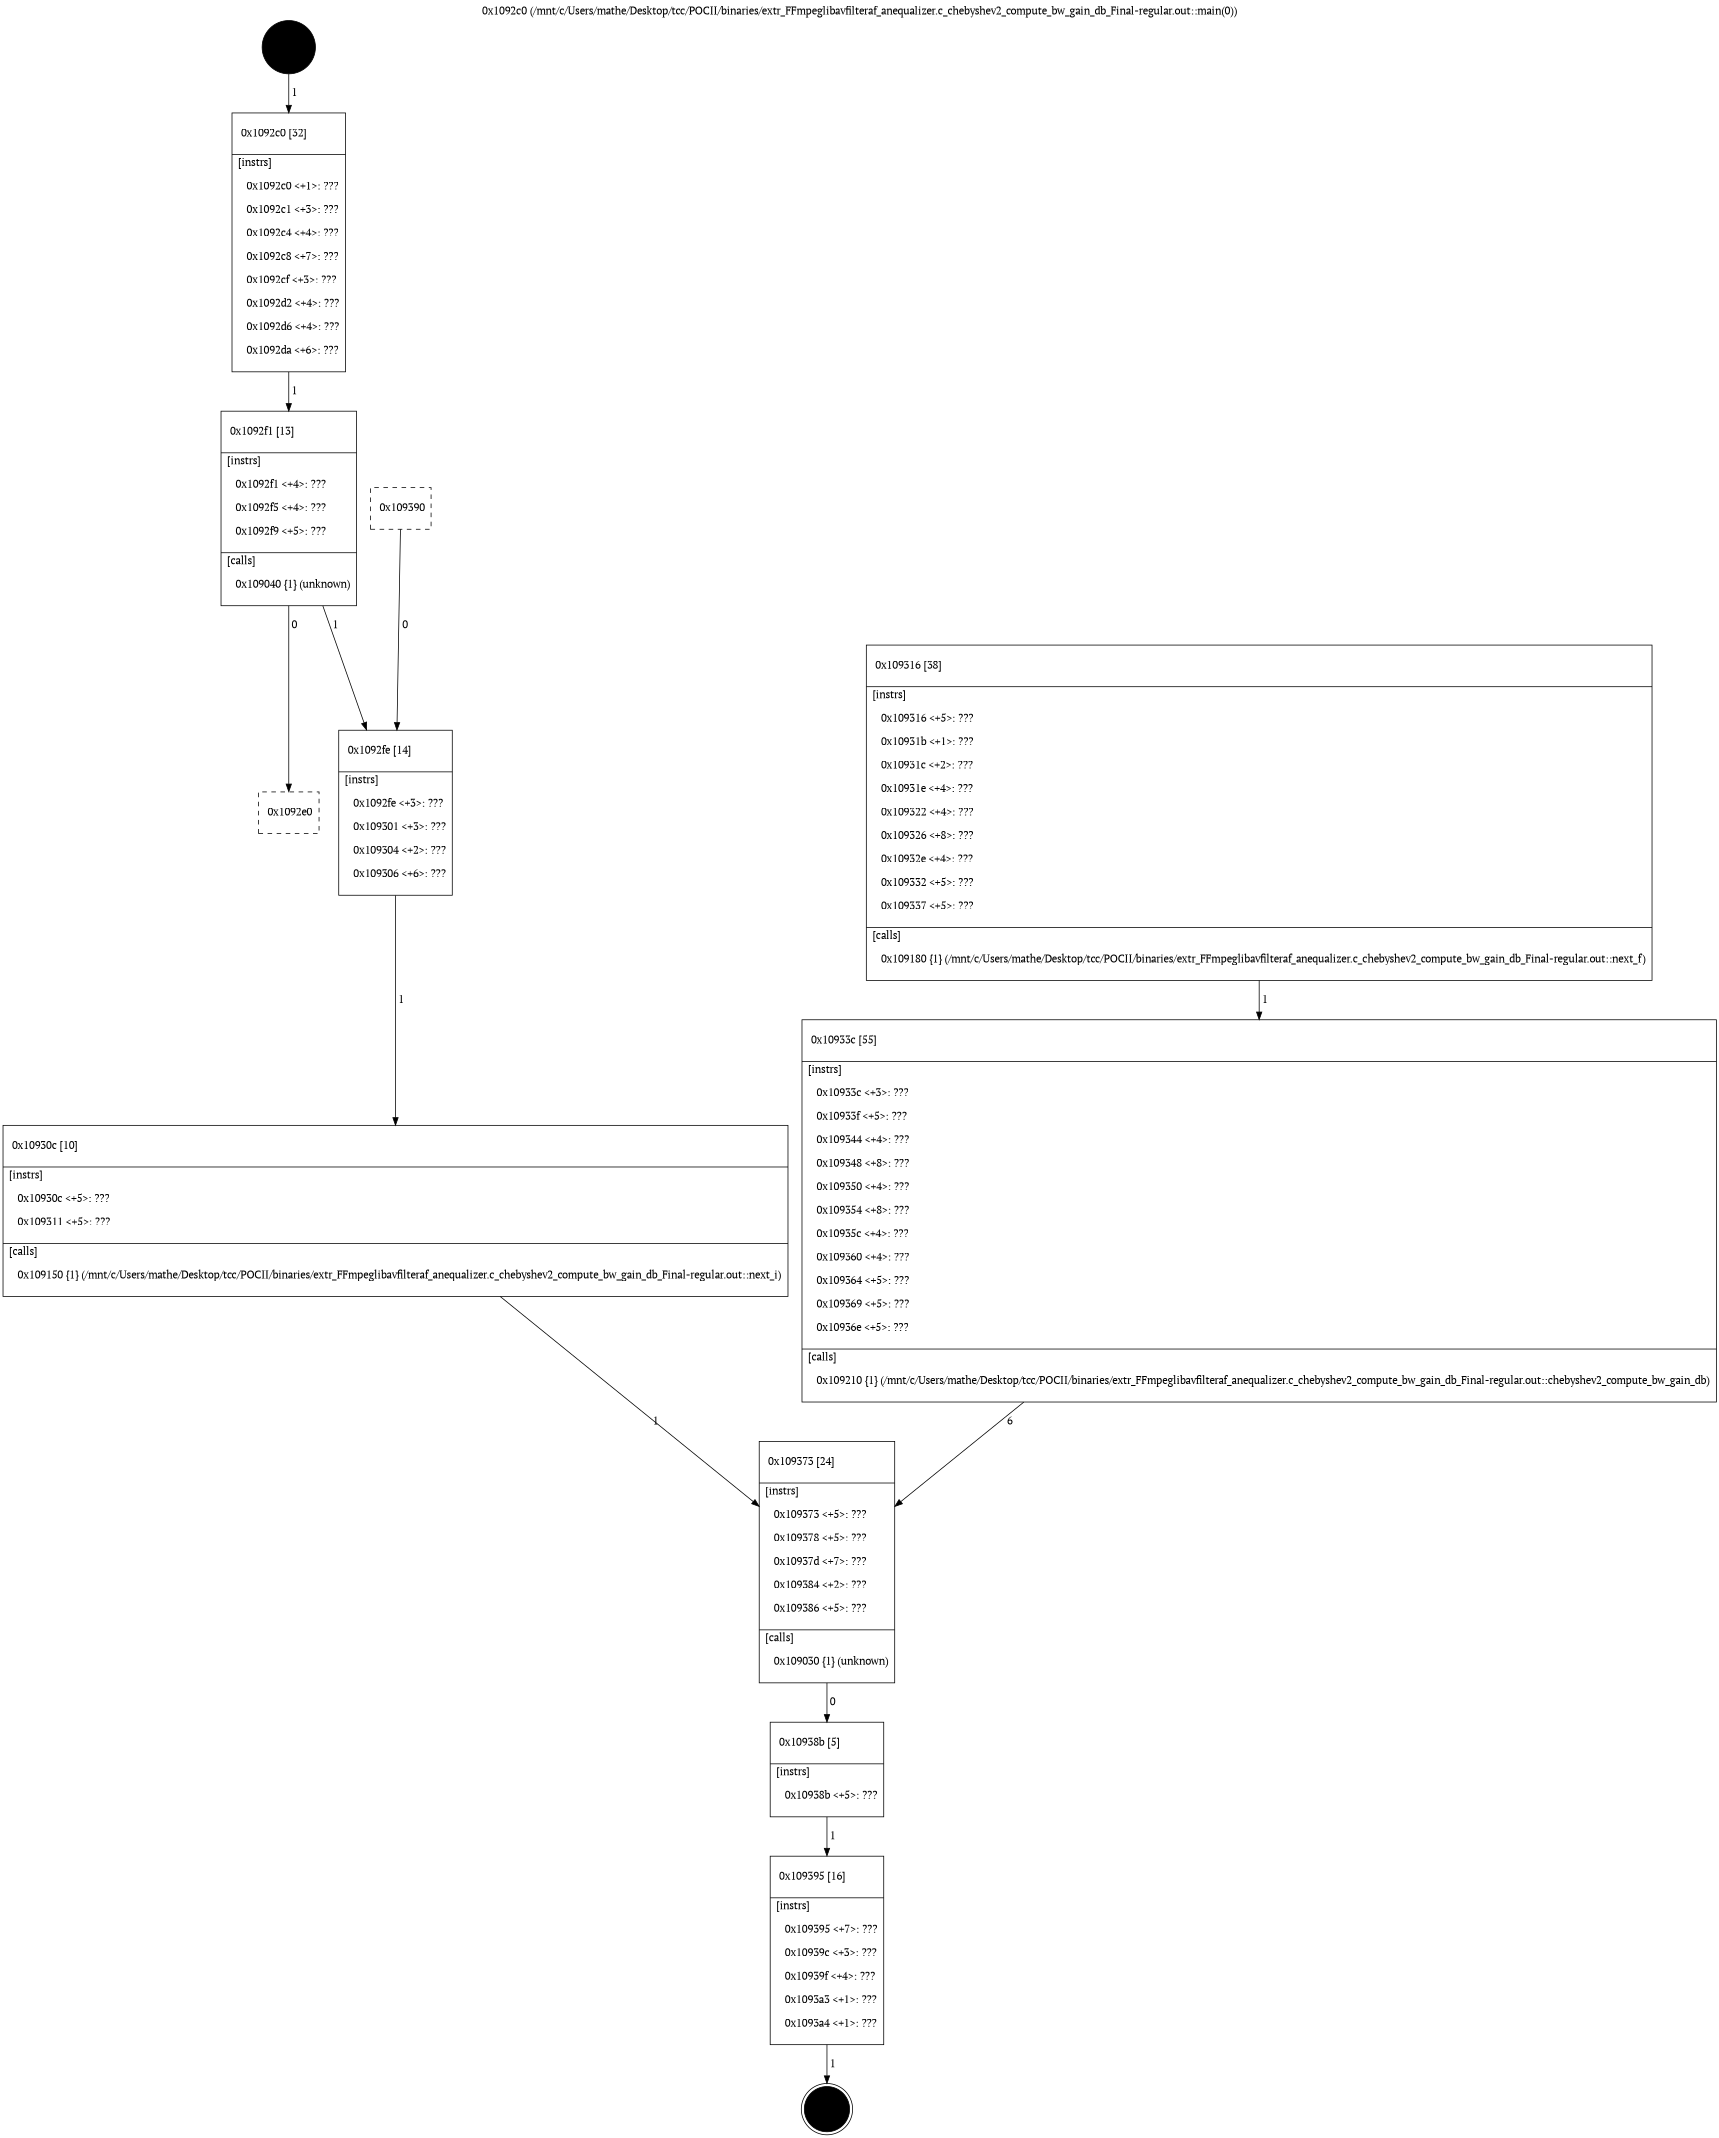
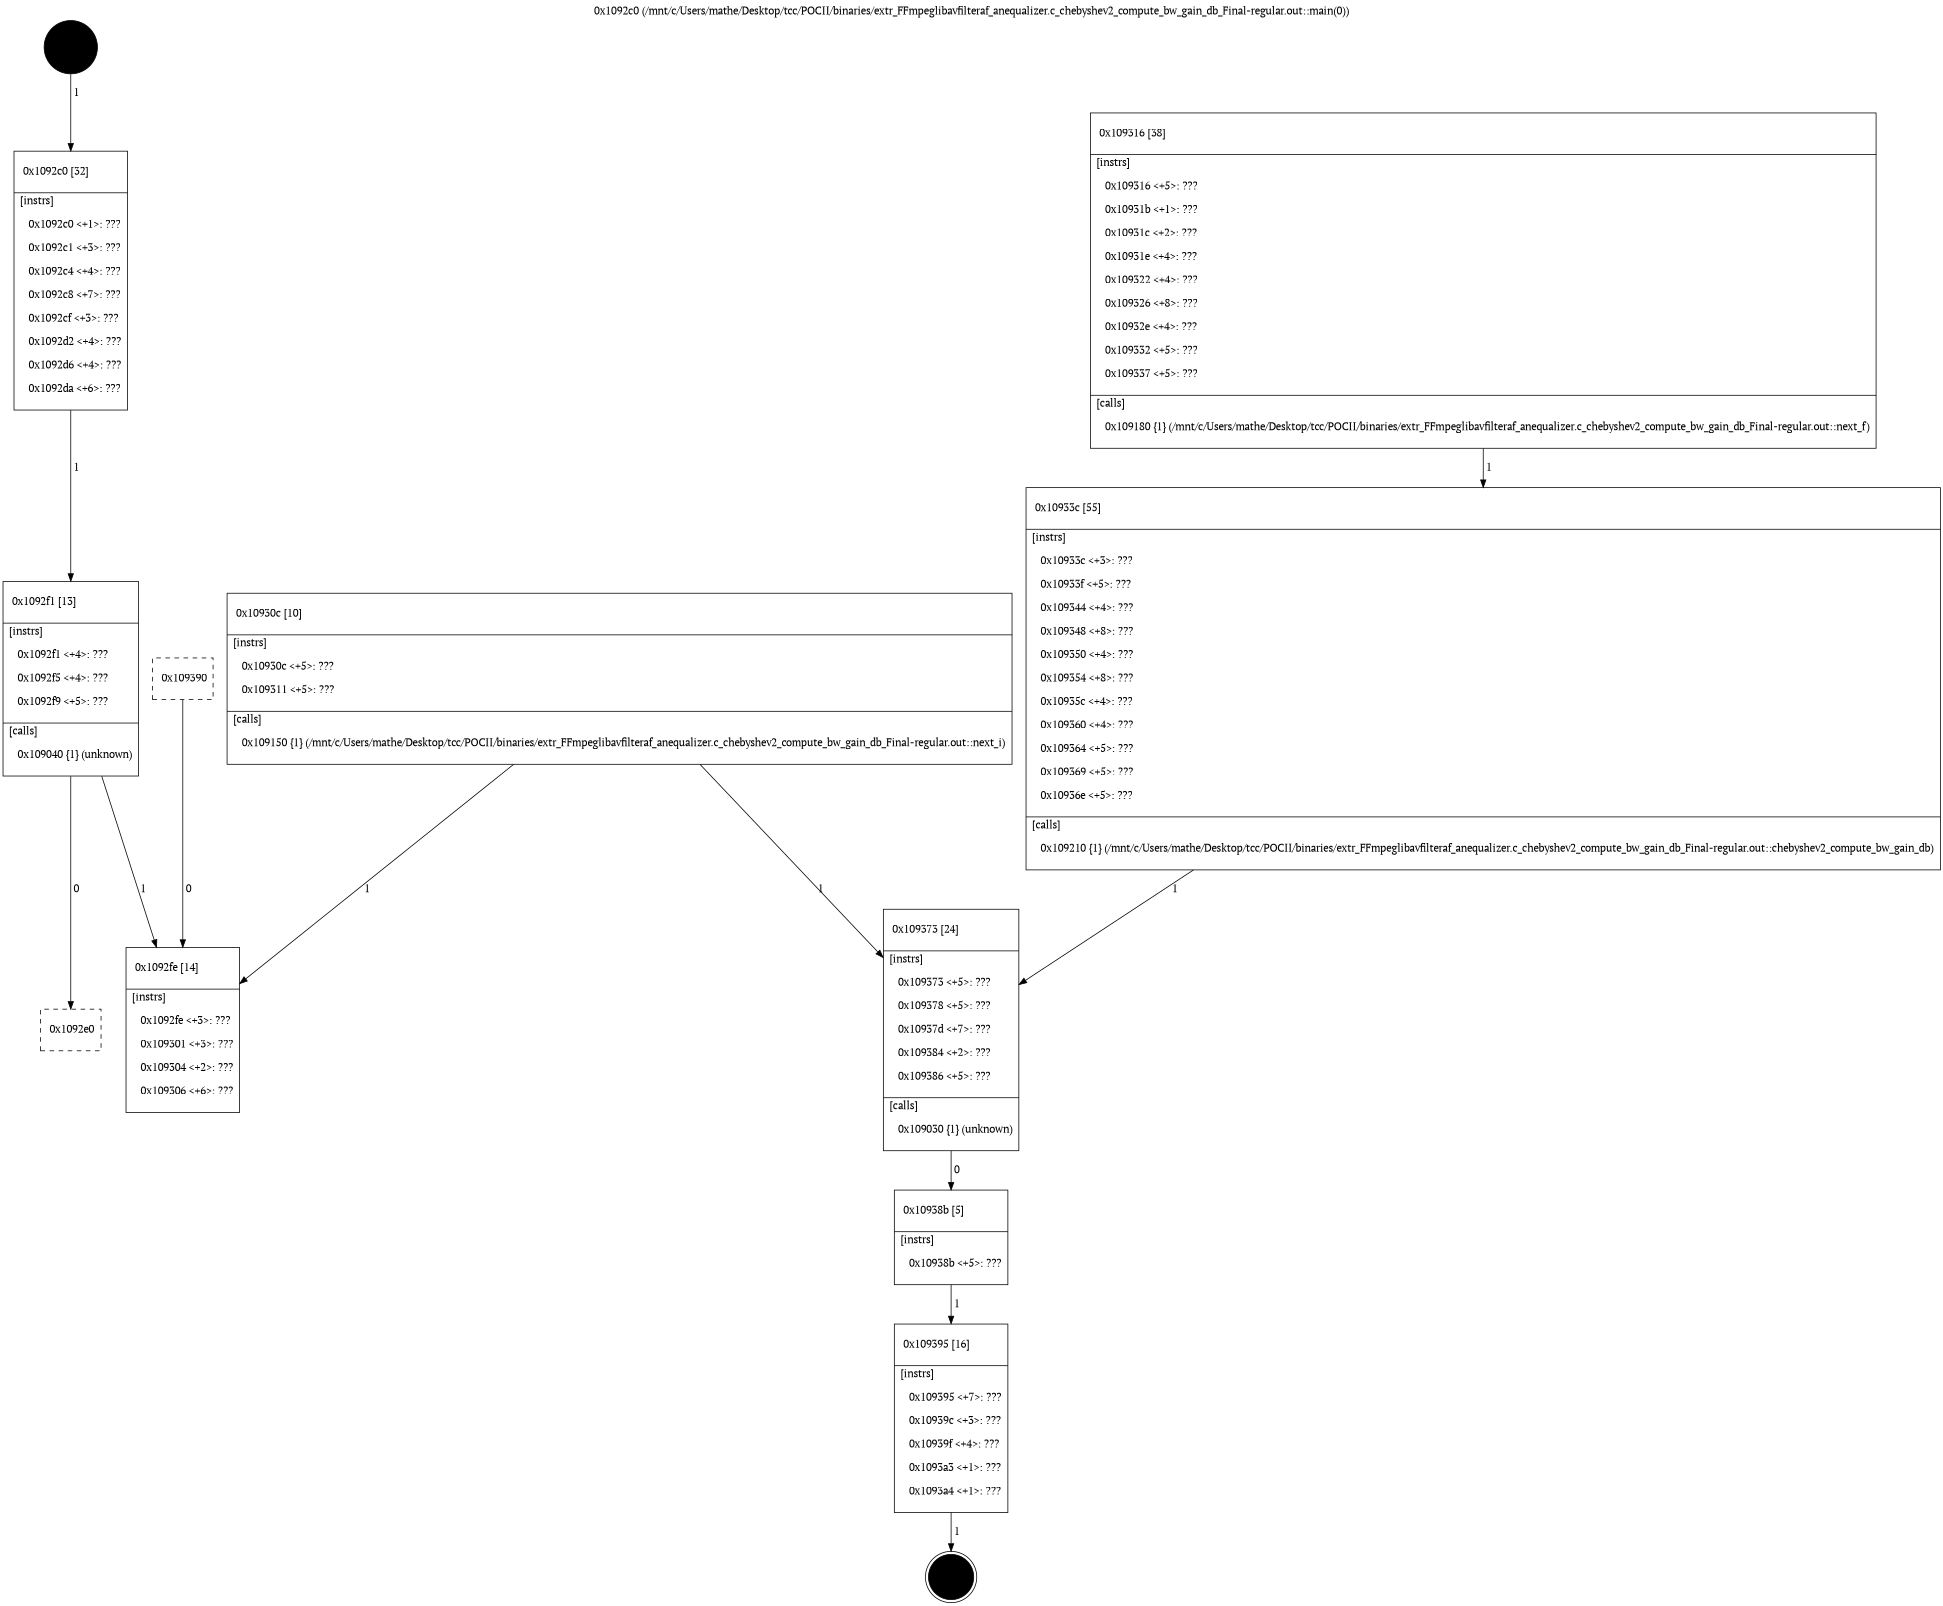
(396, 1007) -> (380, 872)
(1009, 1422) -> (1174, 890)
